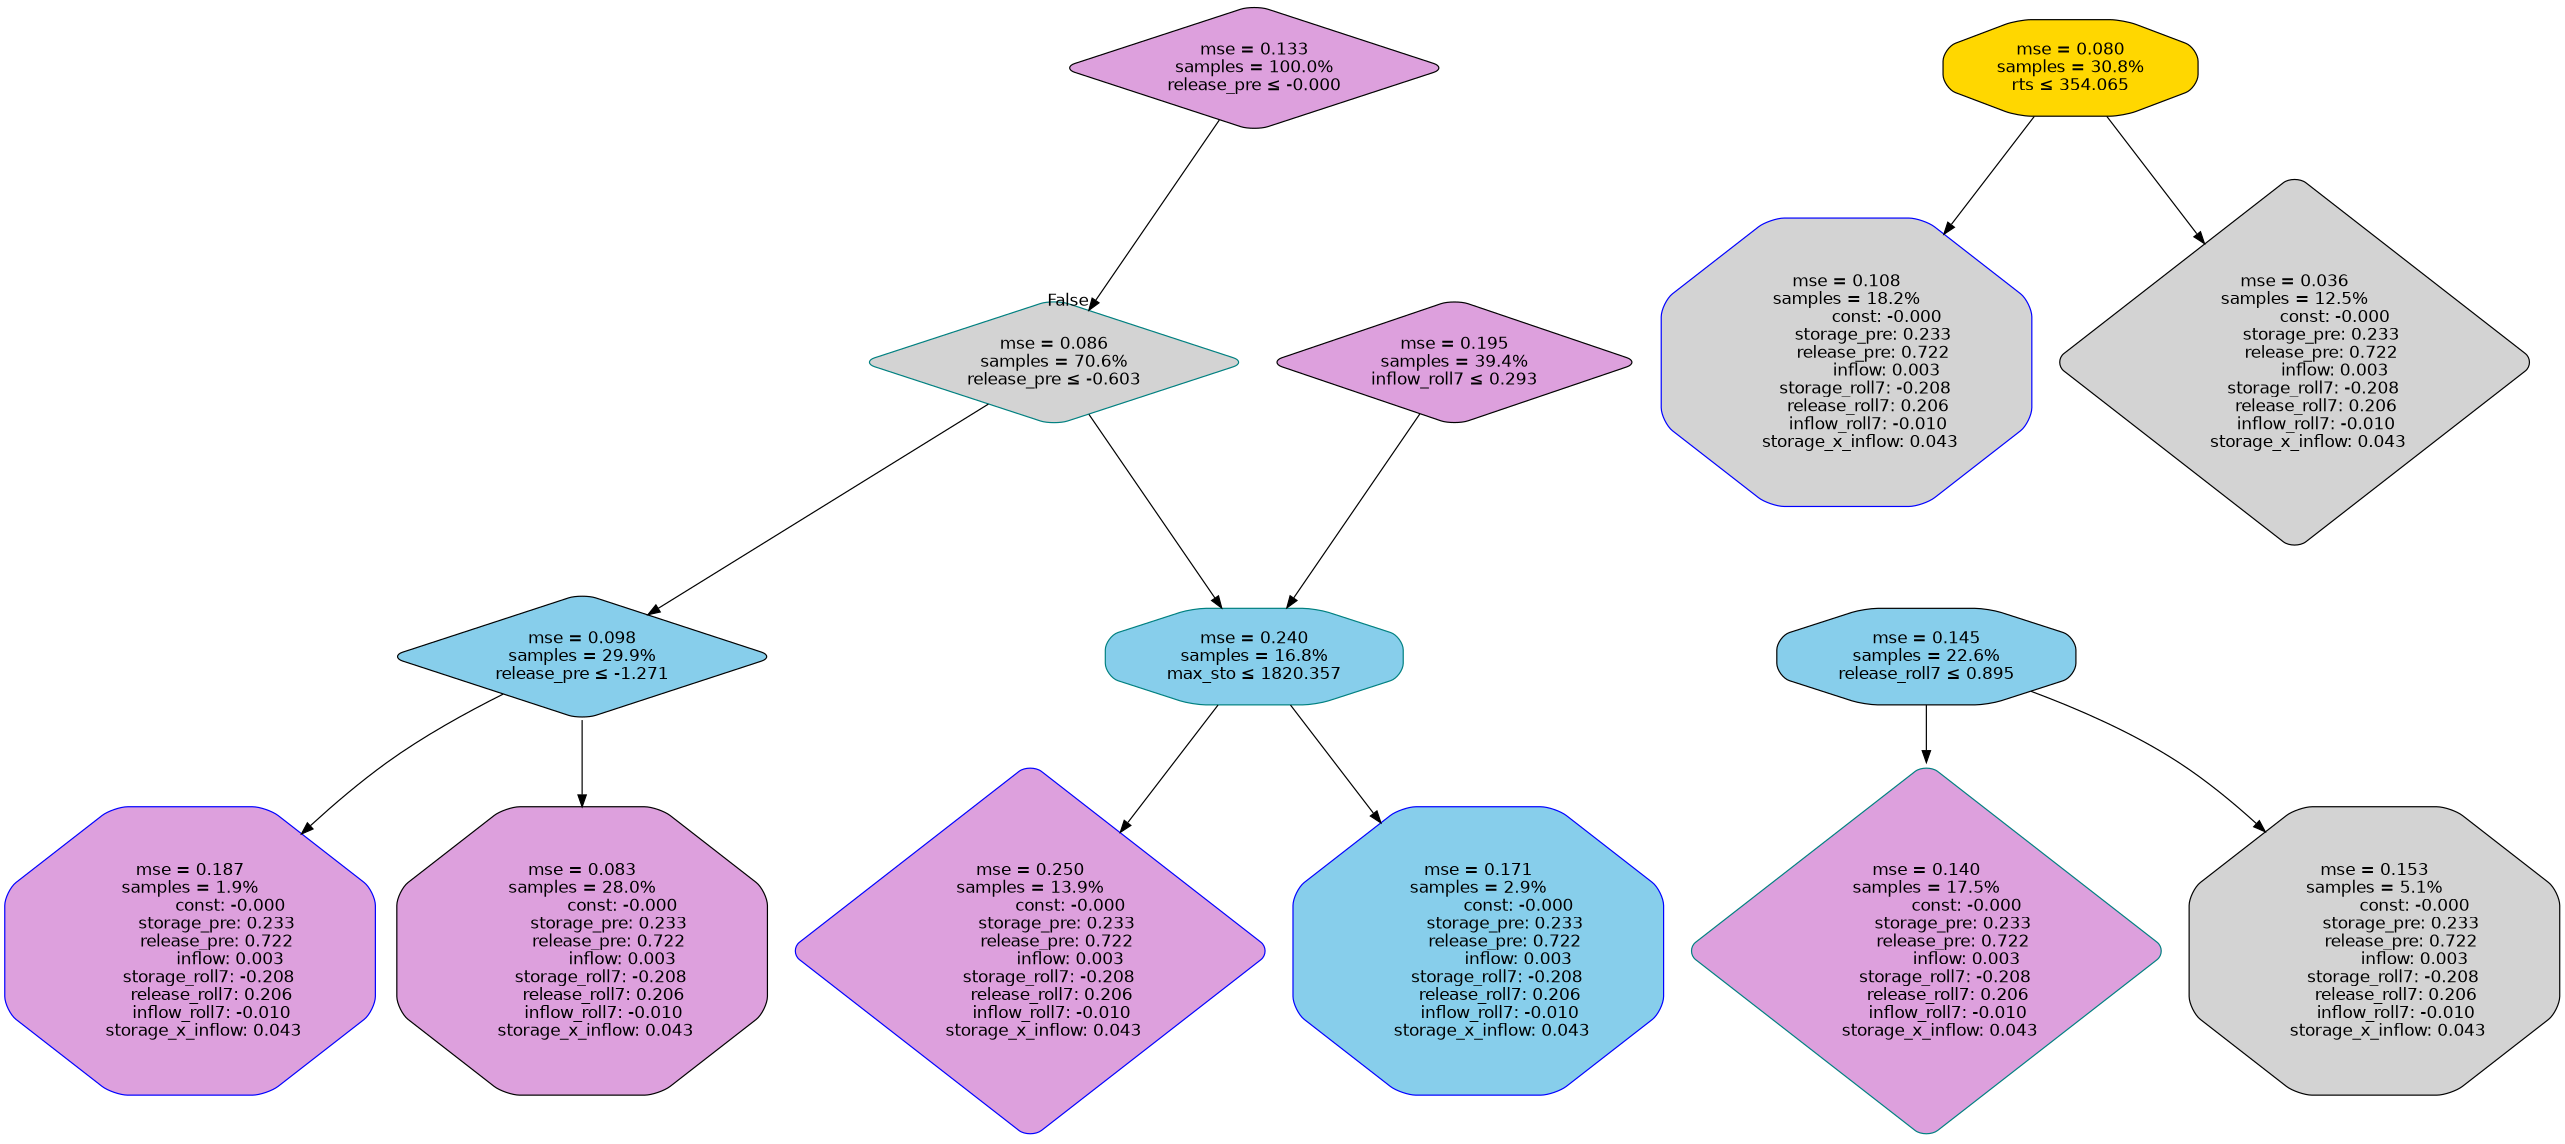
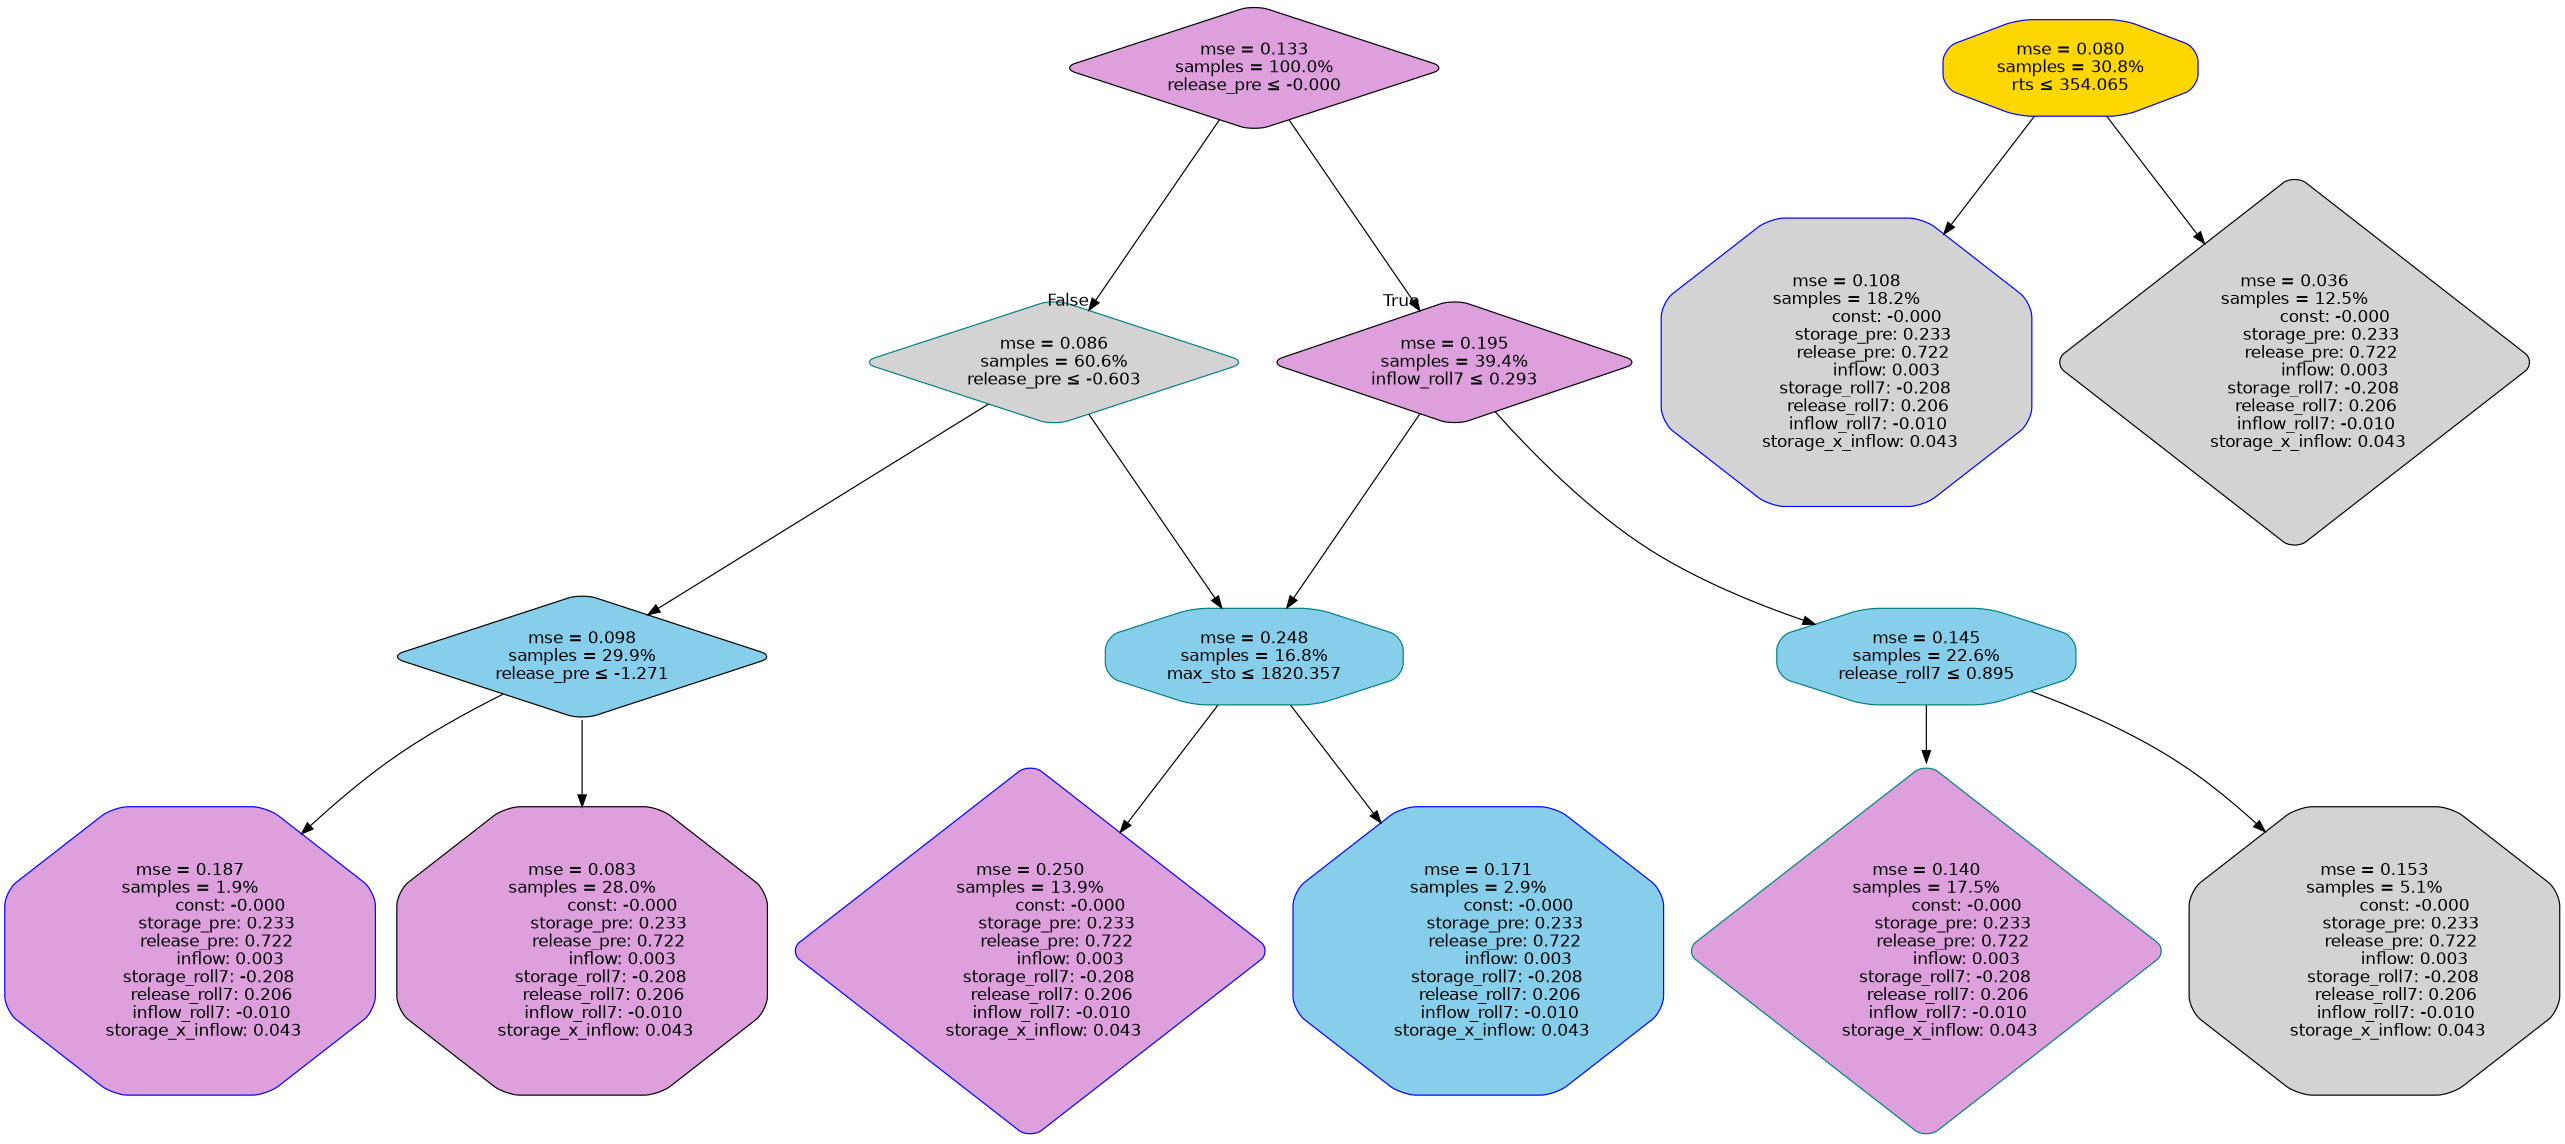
(2071, 68) -> (2071, 68)
none -> (1351, 210)
(1054, 362) -> (1054, 362)
none -> (1634, 539)
(1254, 657) -> (1254, 657)
(1926, 657) -> (1926, 657)
